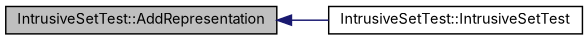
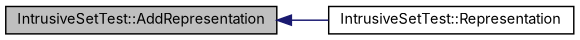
(456, 20) -> (451, 20)
